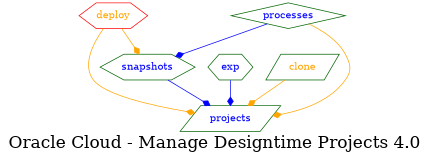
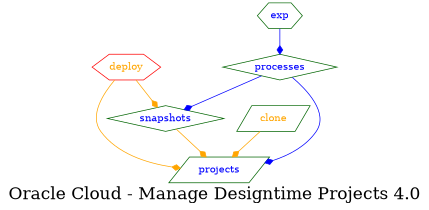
(148, 67) -> (166, 119)
(346, 79) -> (319, 126)
(230, 89) -> (280, 37)
(185, 90) -> (188, 140)
